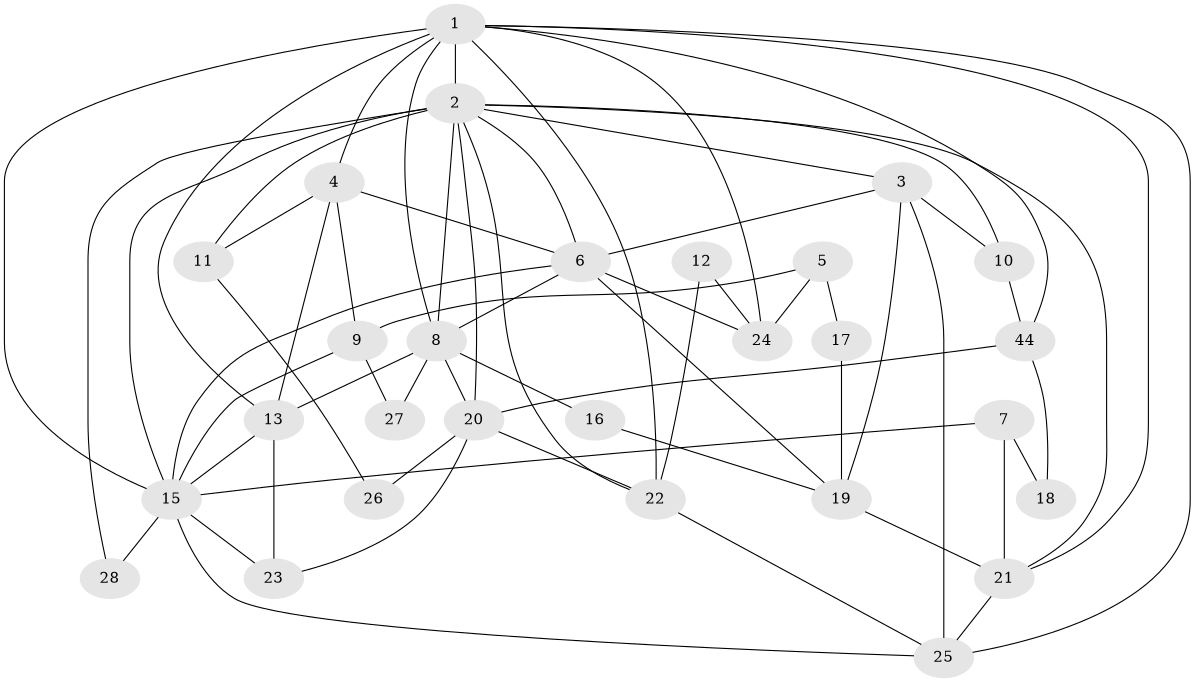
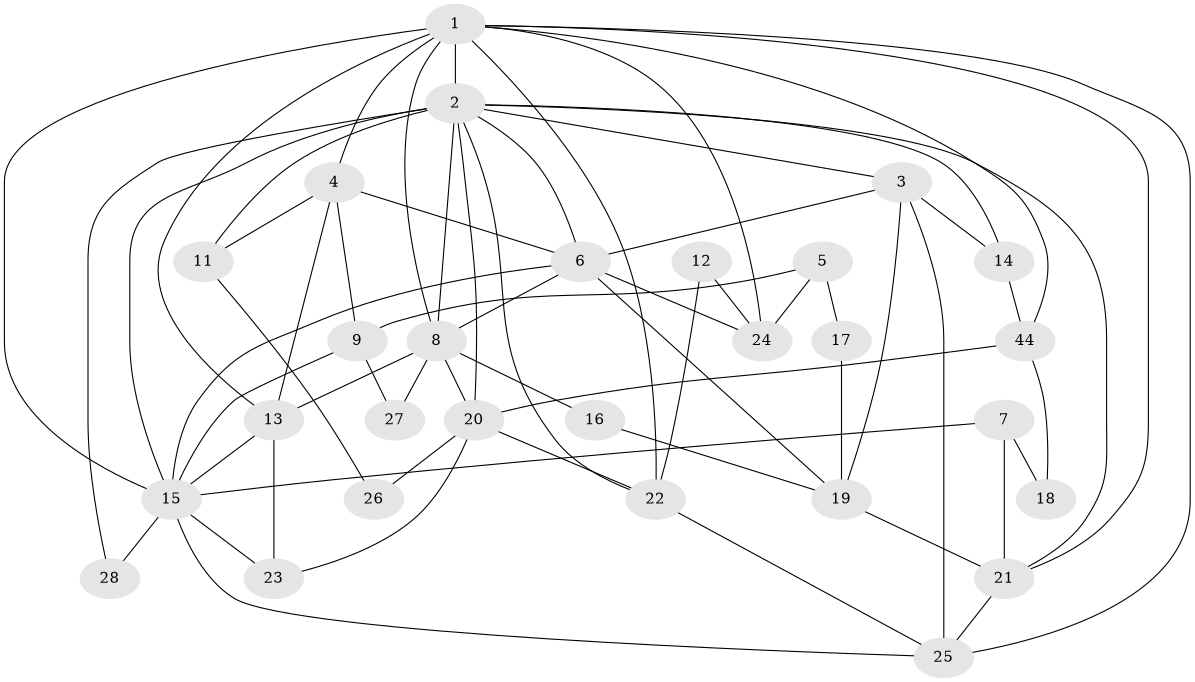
(1004, 262) -> (1004, 262)
